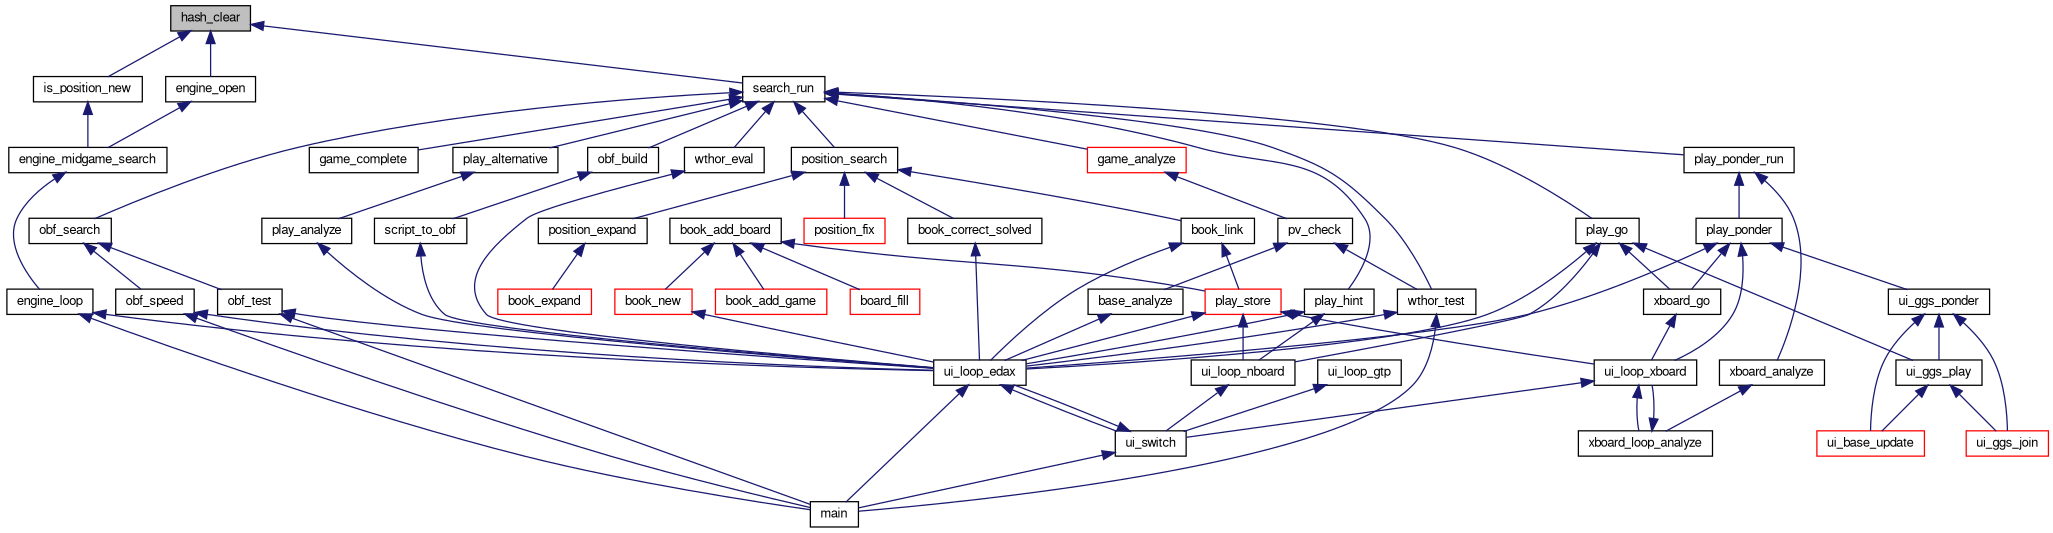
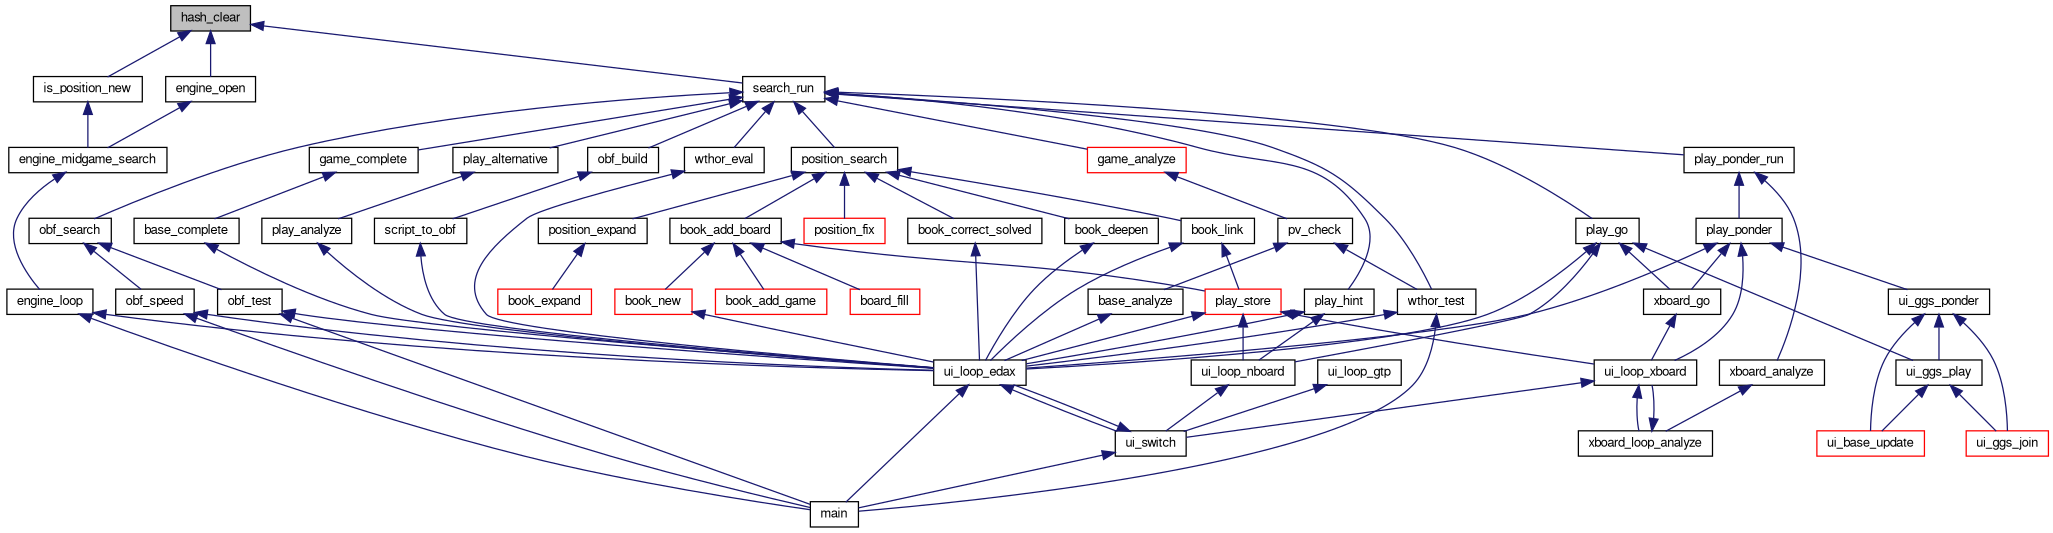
none -> (779, 199)
none -> (187, 231)
none -> (1111, 231)
